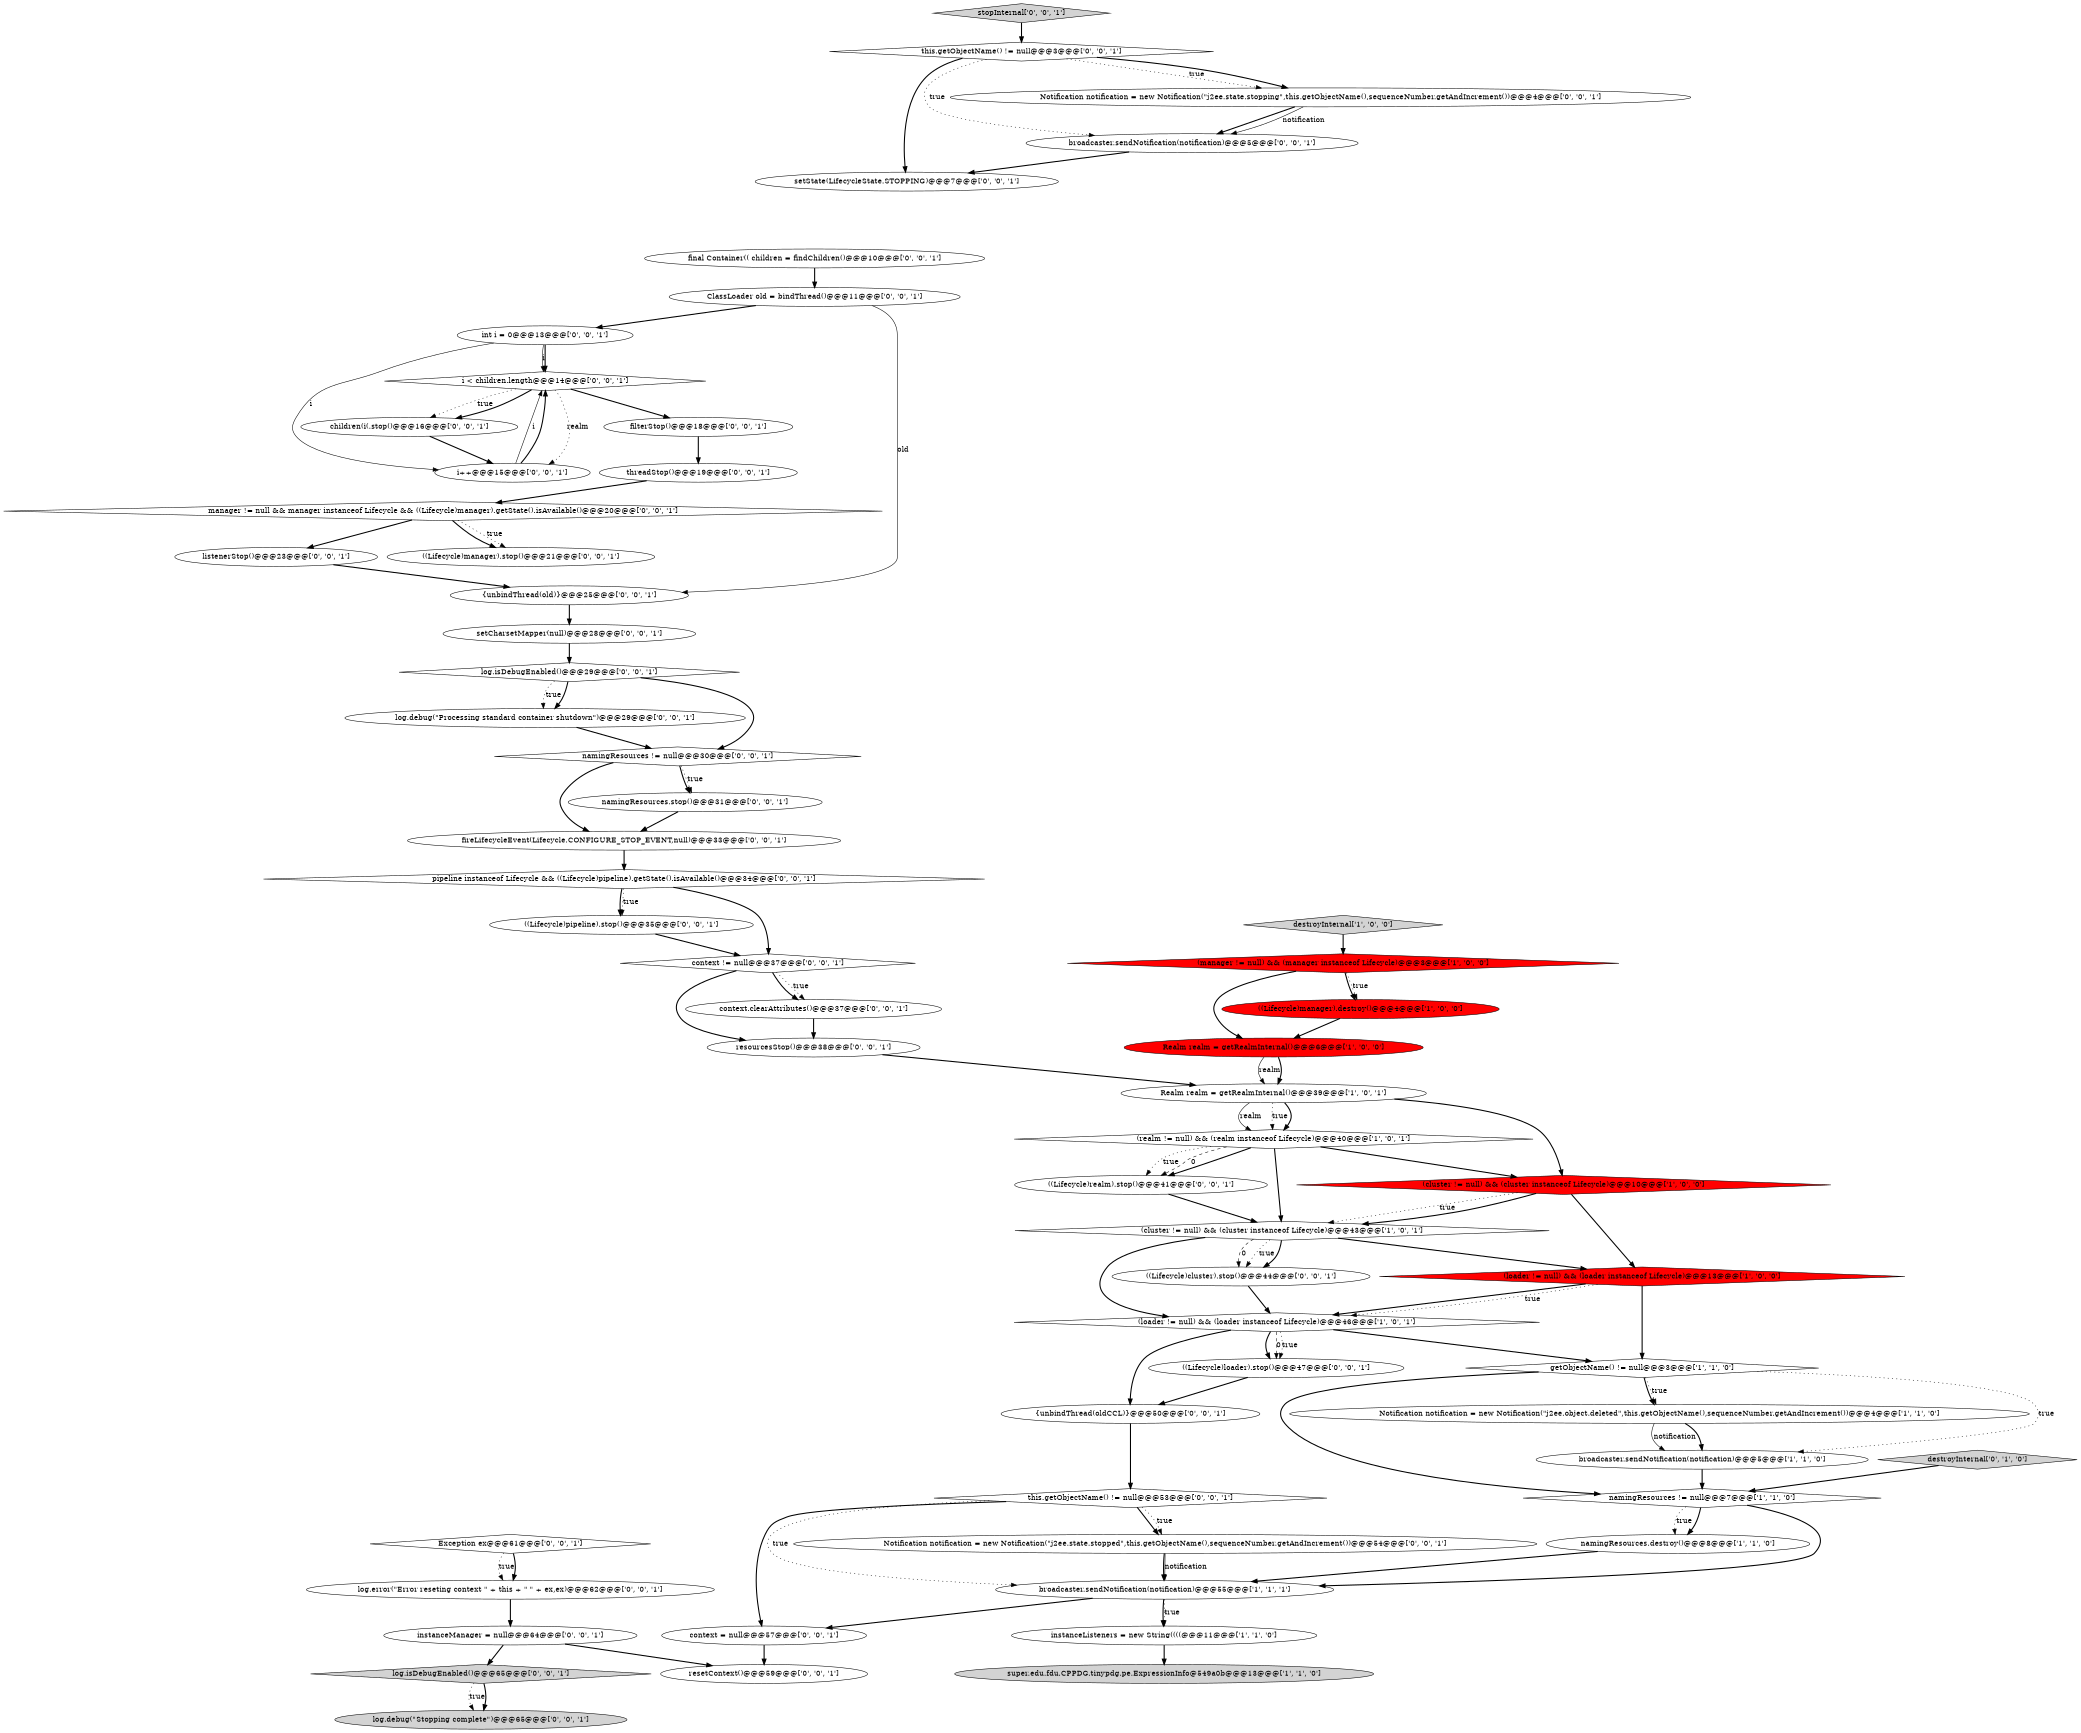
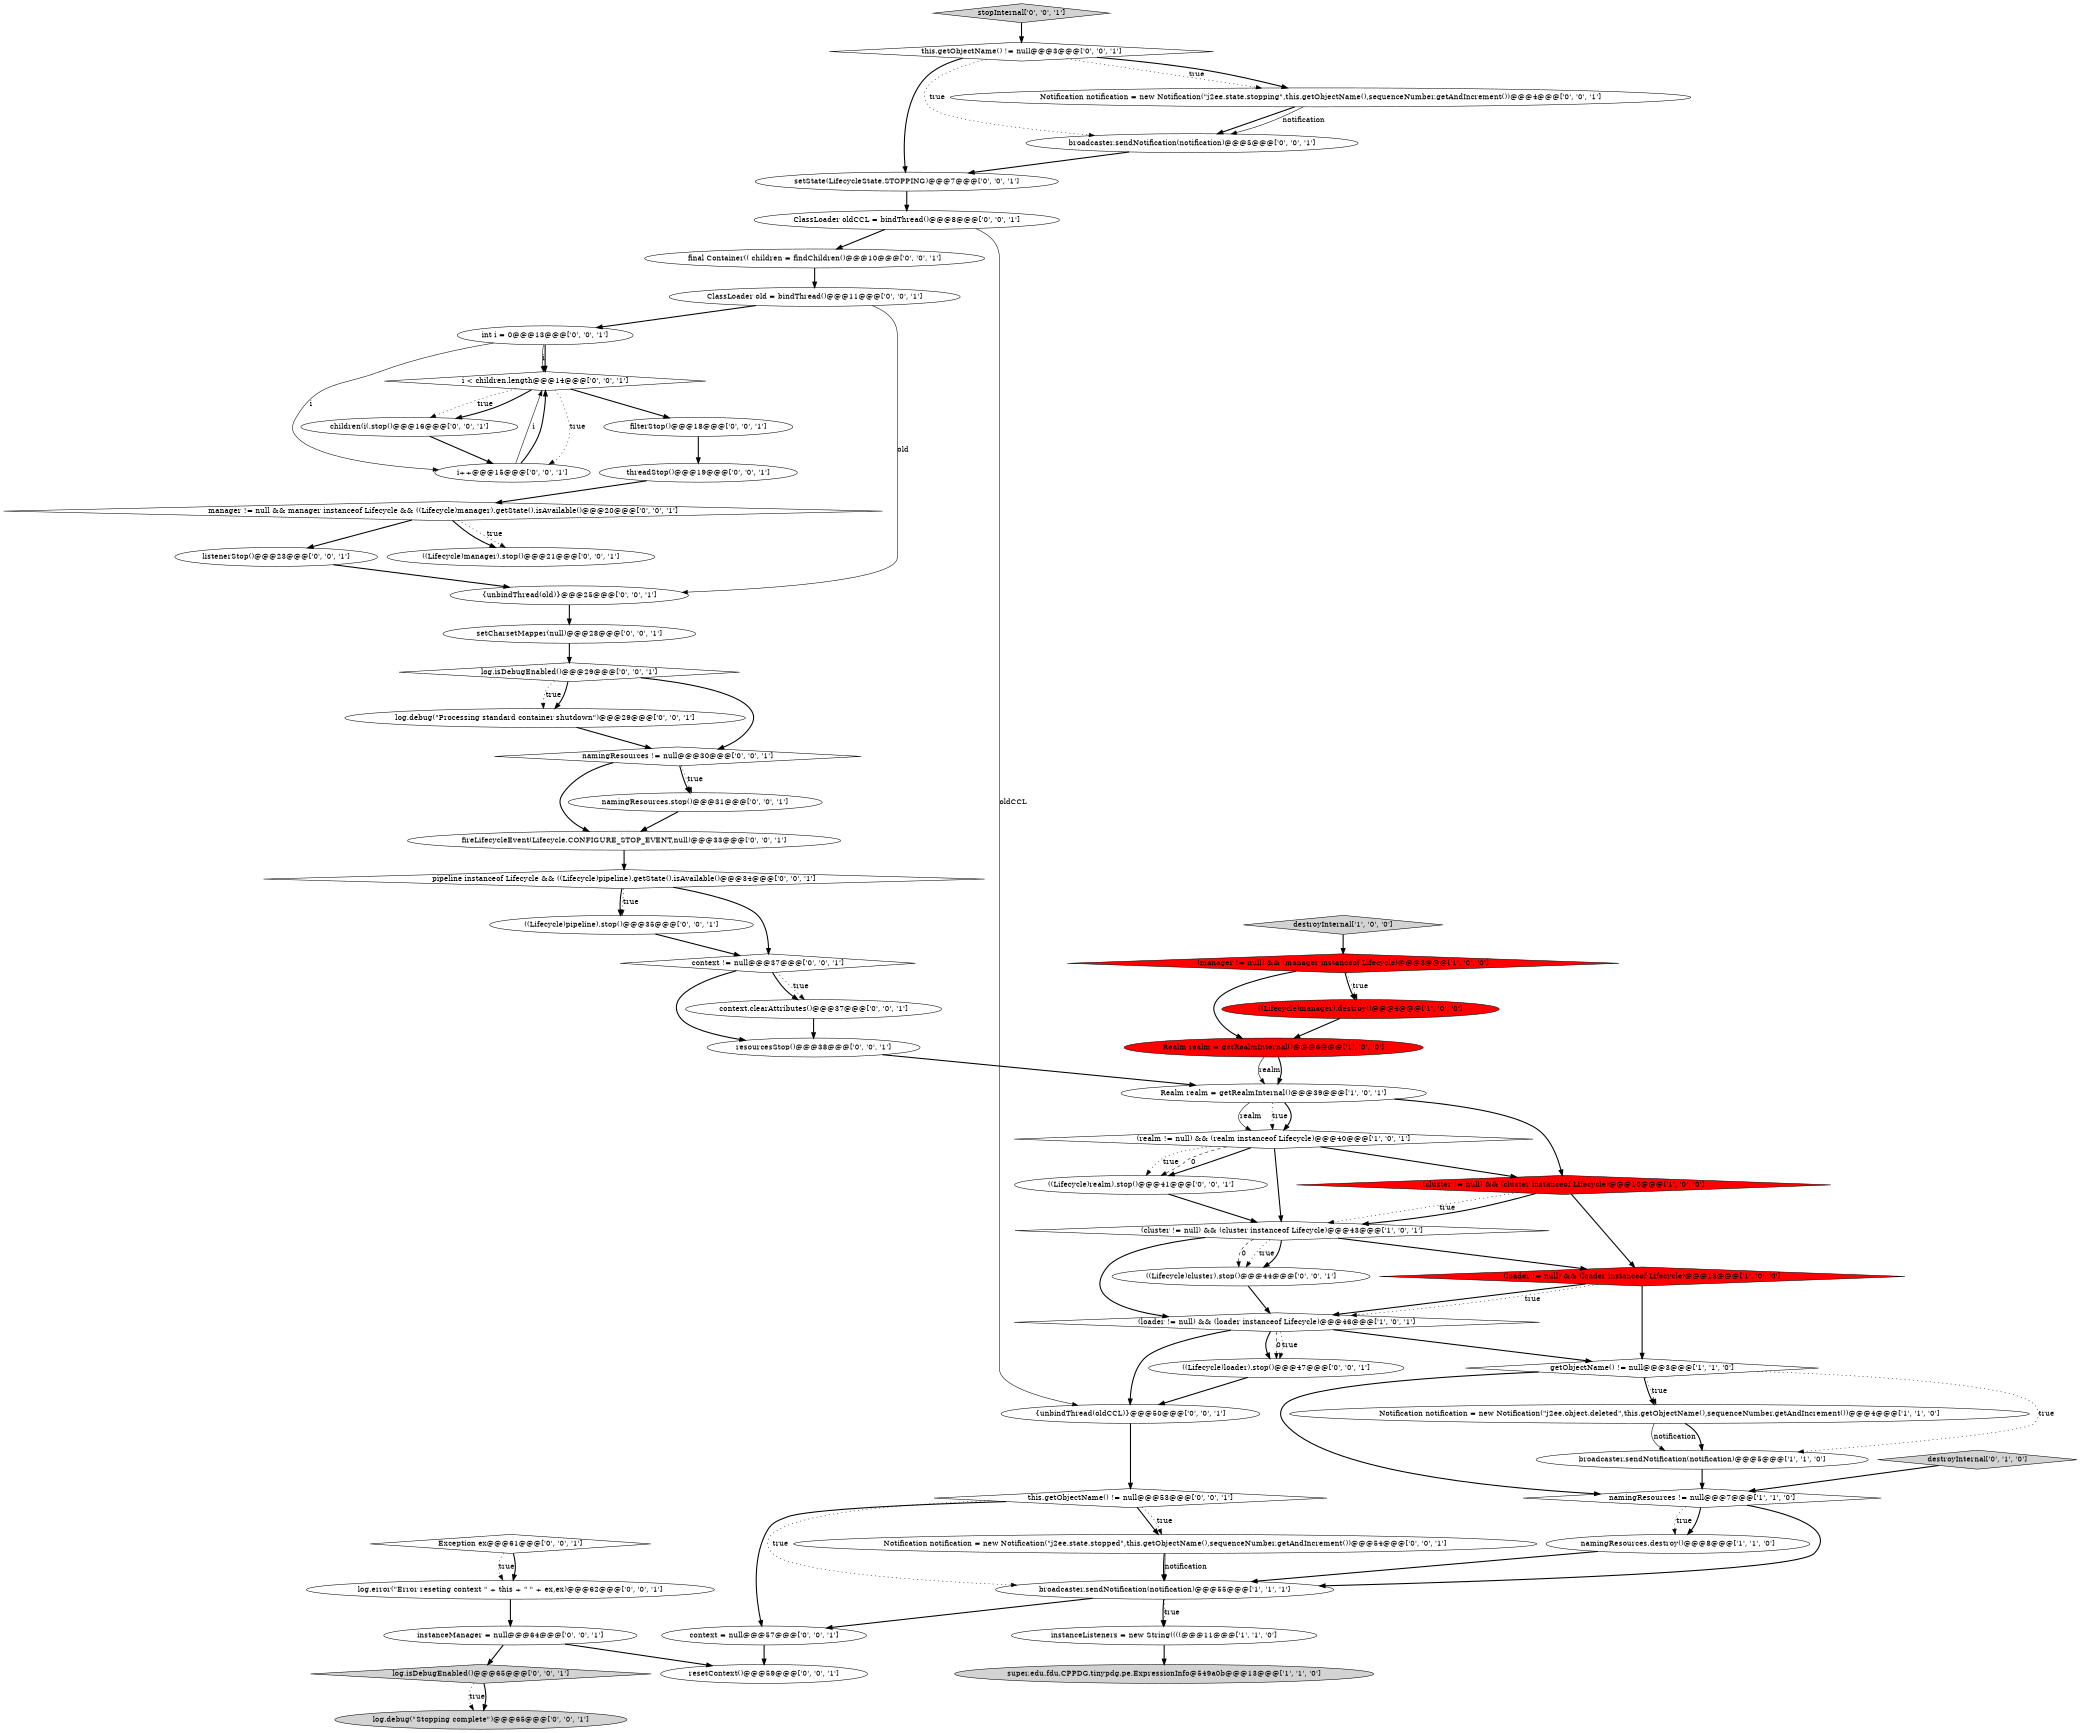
none -> (907, 220)
(578, 427) -> (578, 427)
